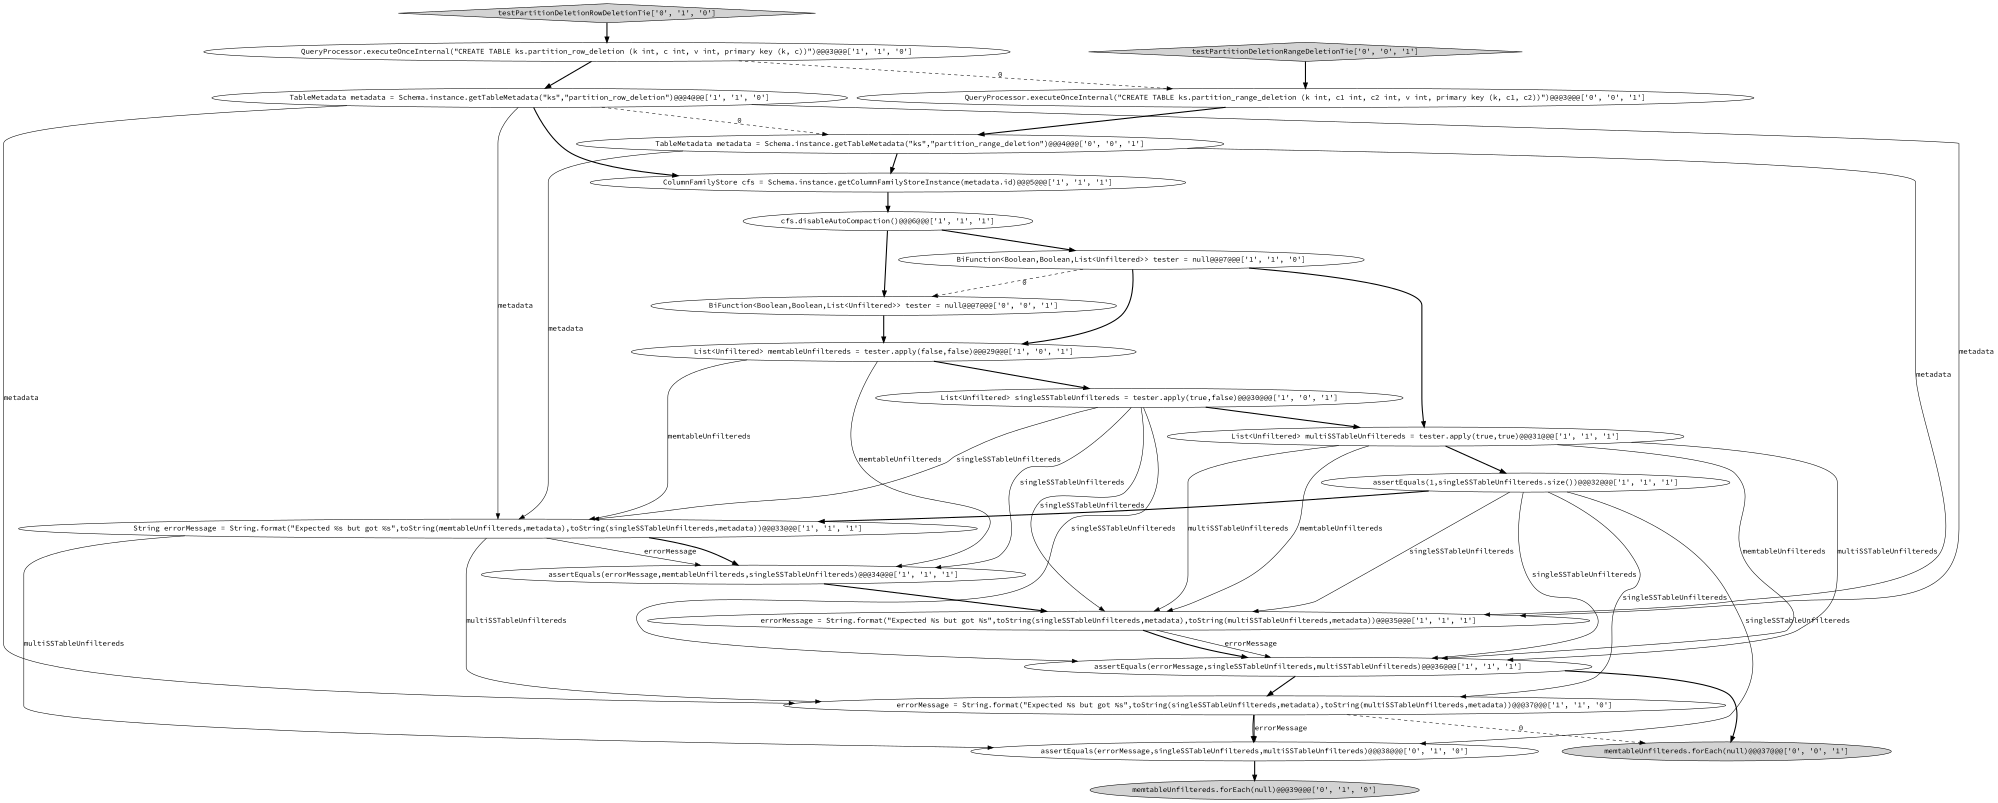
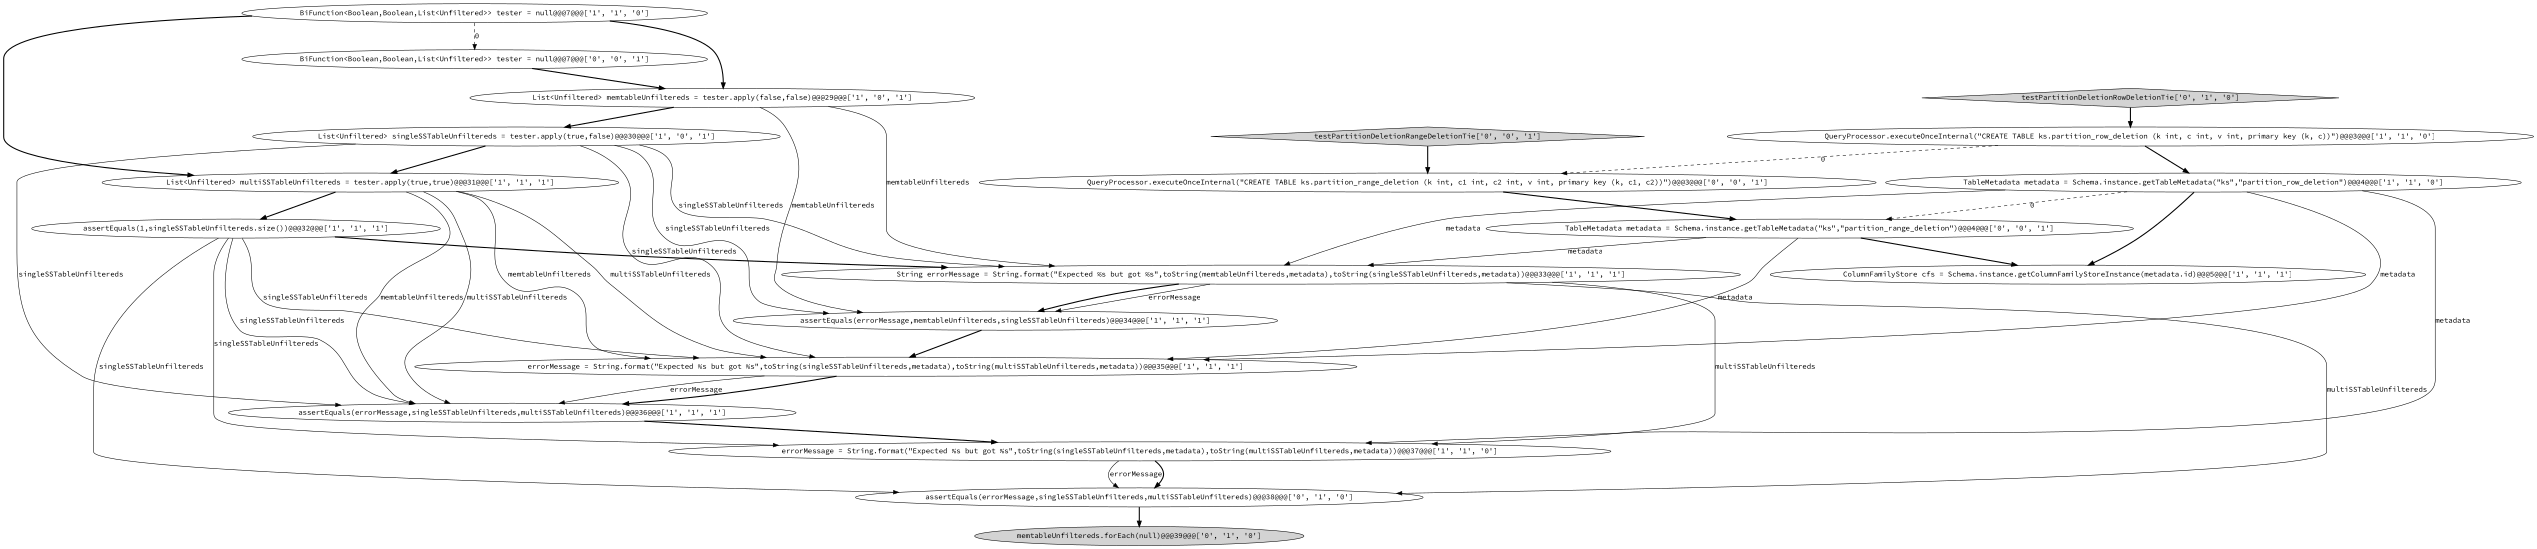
(888, 221) -> none
(1727, 751) -> none
